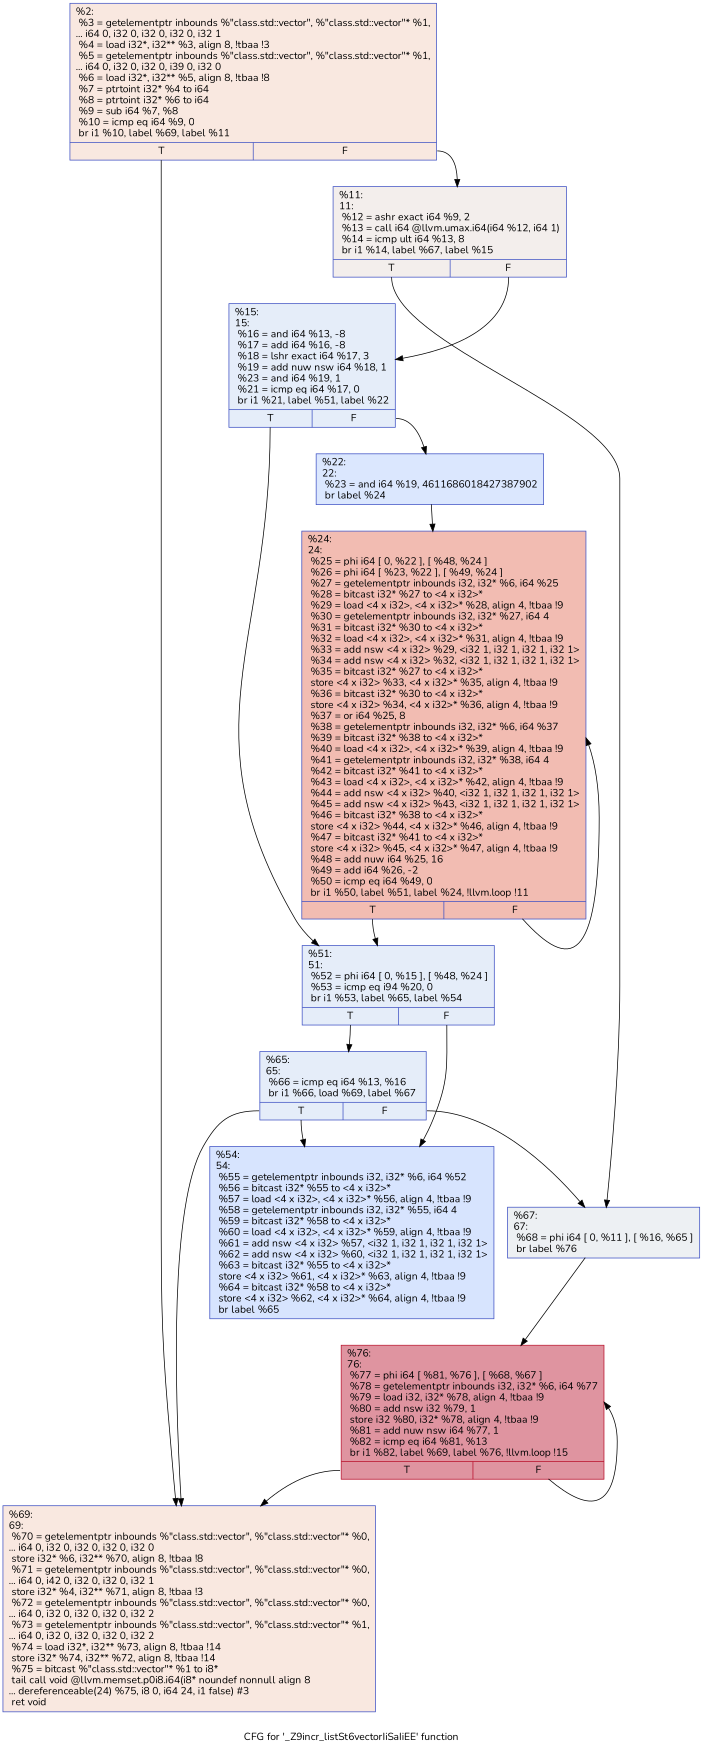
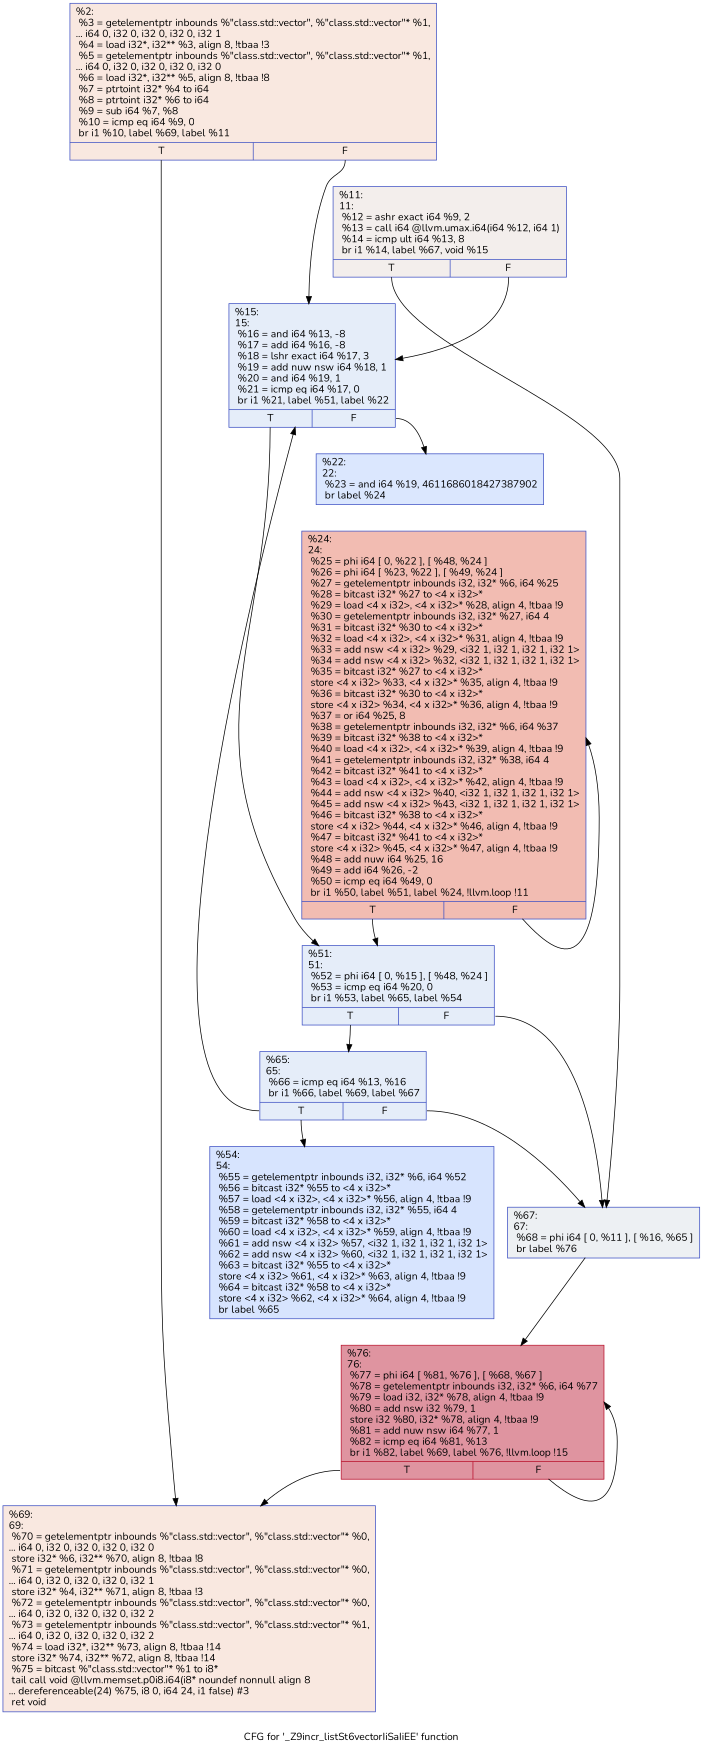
(149, 67) -> (149, 67)
(453, 160) -> (316, 224)
(416, 250) -> (414, 250)
(288, 378) -> (288, 378)
(432, 514) -> none
(371, 987) -> (371, 987)
(444, 1084) -> (578, 1087)
(341, 1093) -> (343, 1093)
(178, 1286) -> (217, 782)
(82, 1581) -> (82, 1581)
